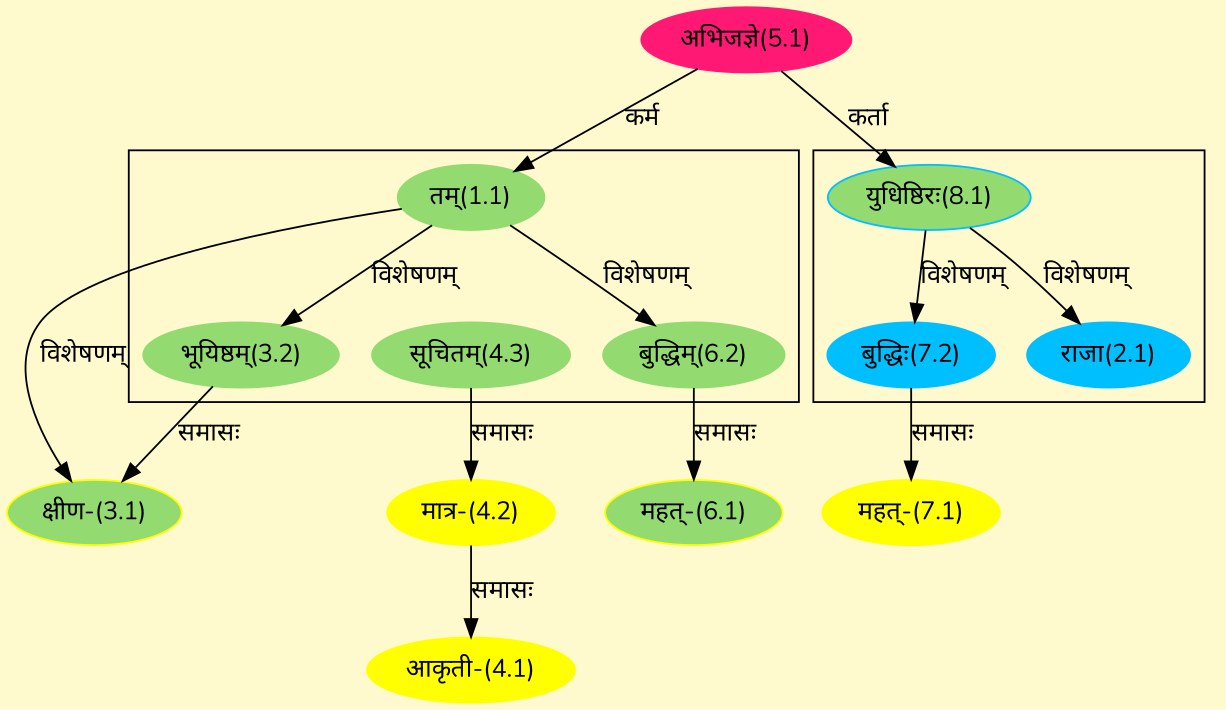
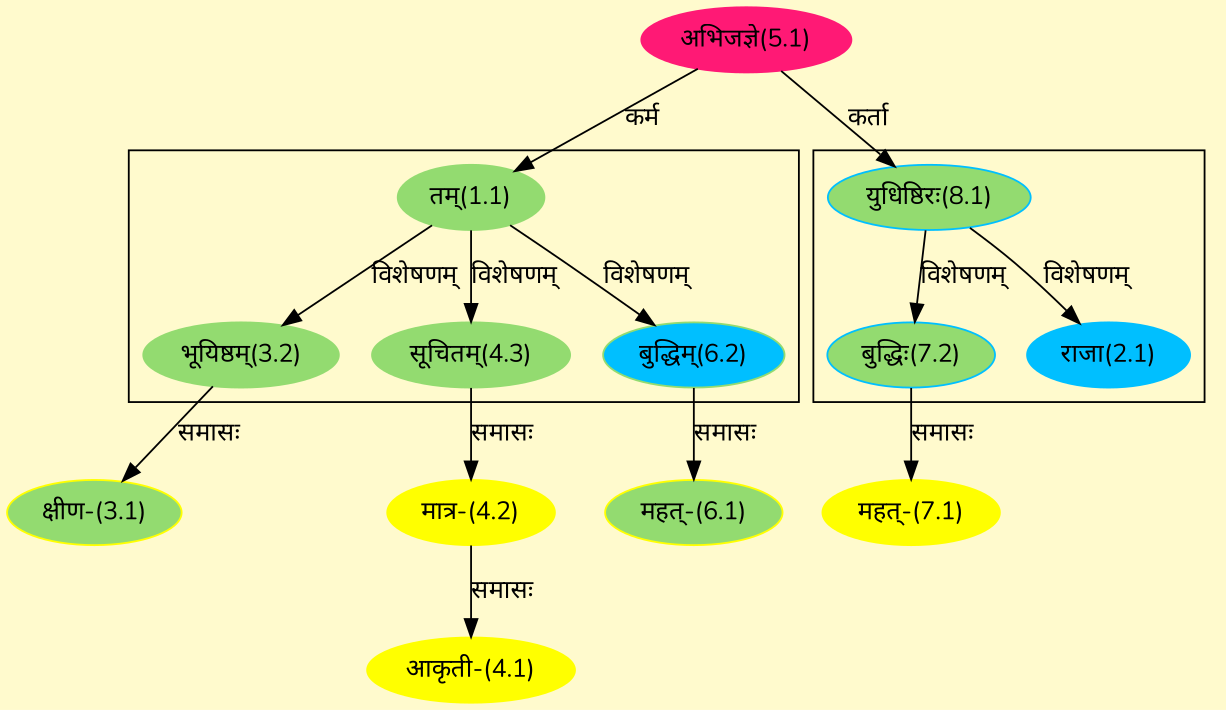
(152, 263) -> (471, 267)
(694, 355) -> (694, 355)
(911, 355) -> (911, 355)
